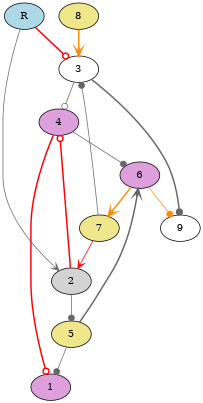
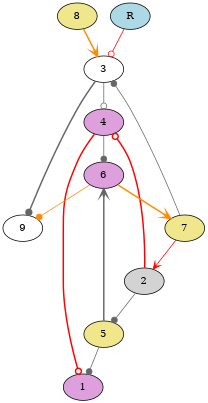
(49, 41) -> (118, 40)
(3, 154) -> none
